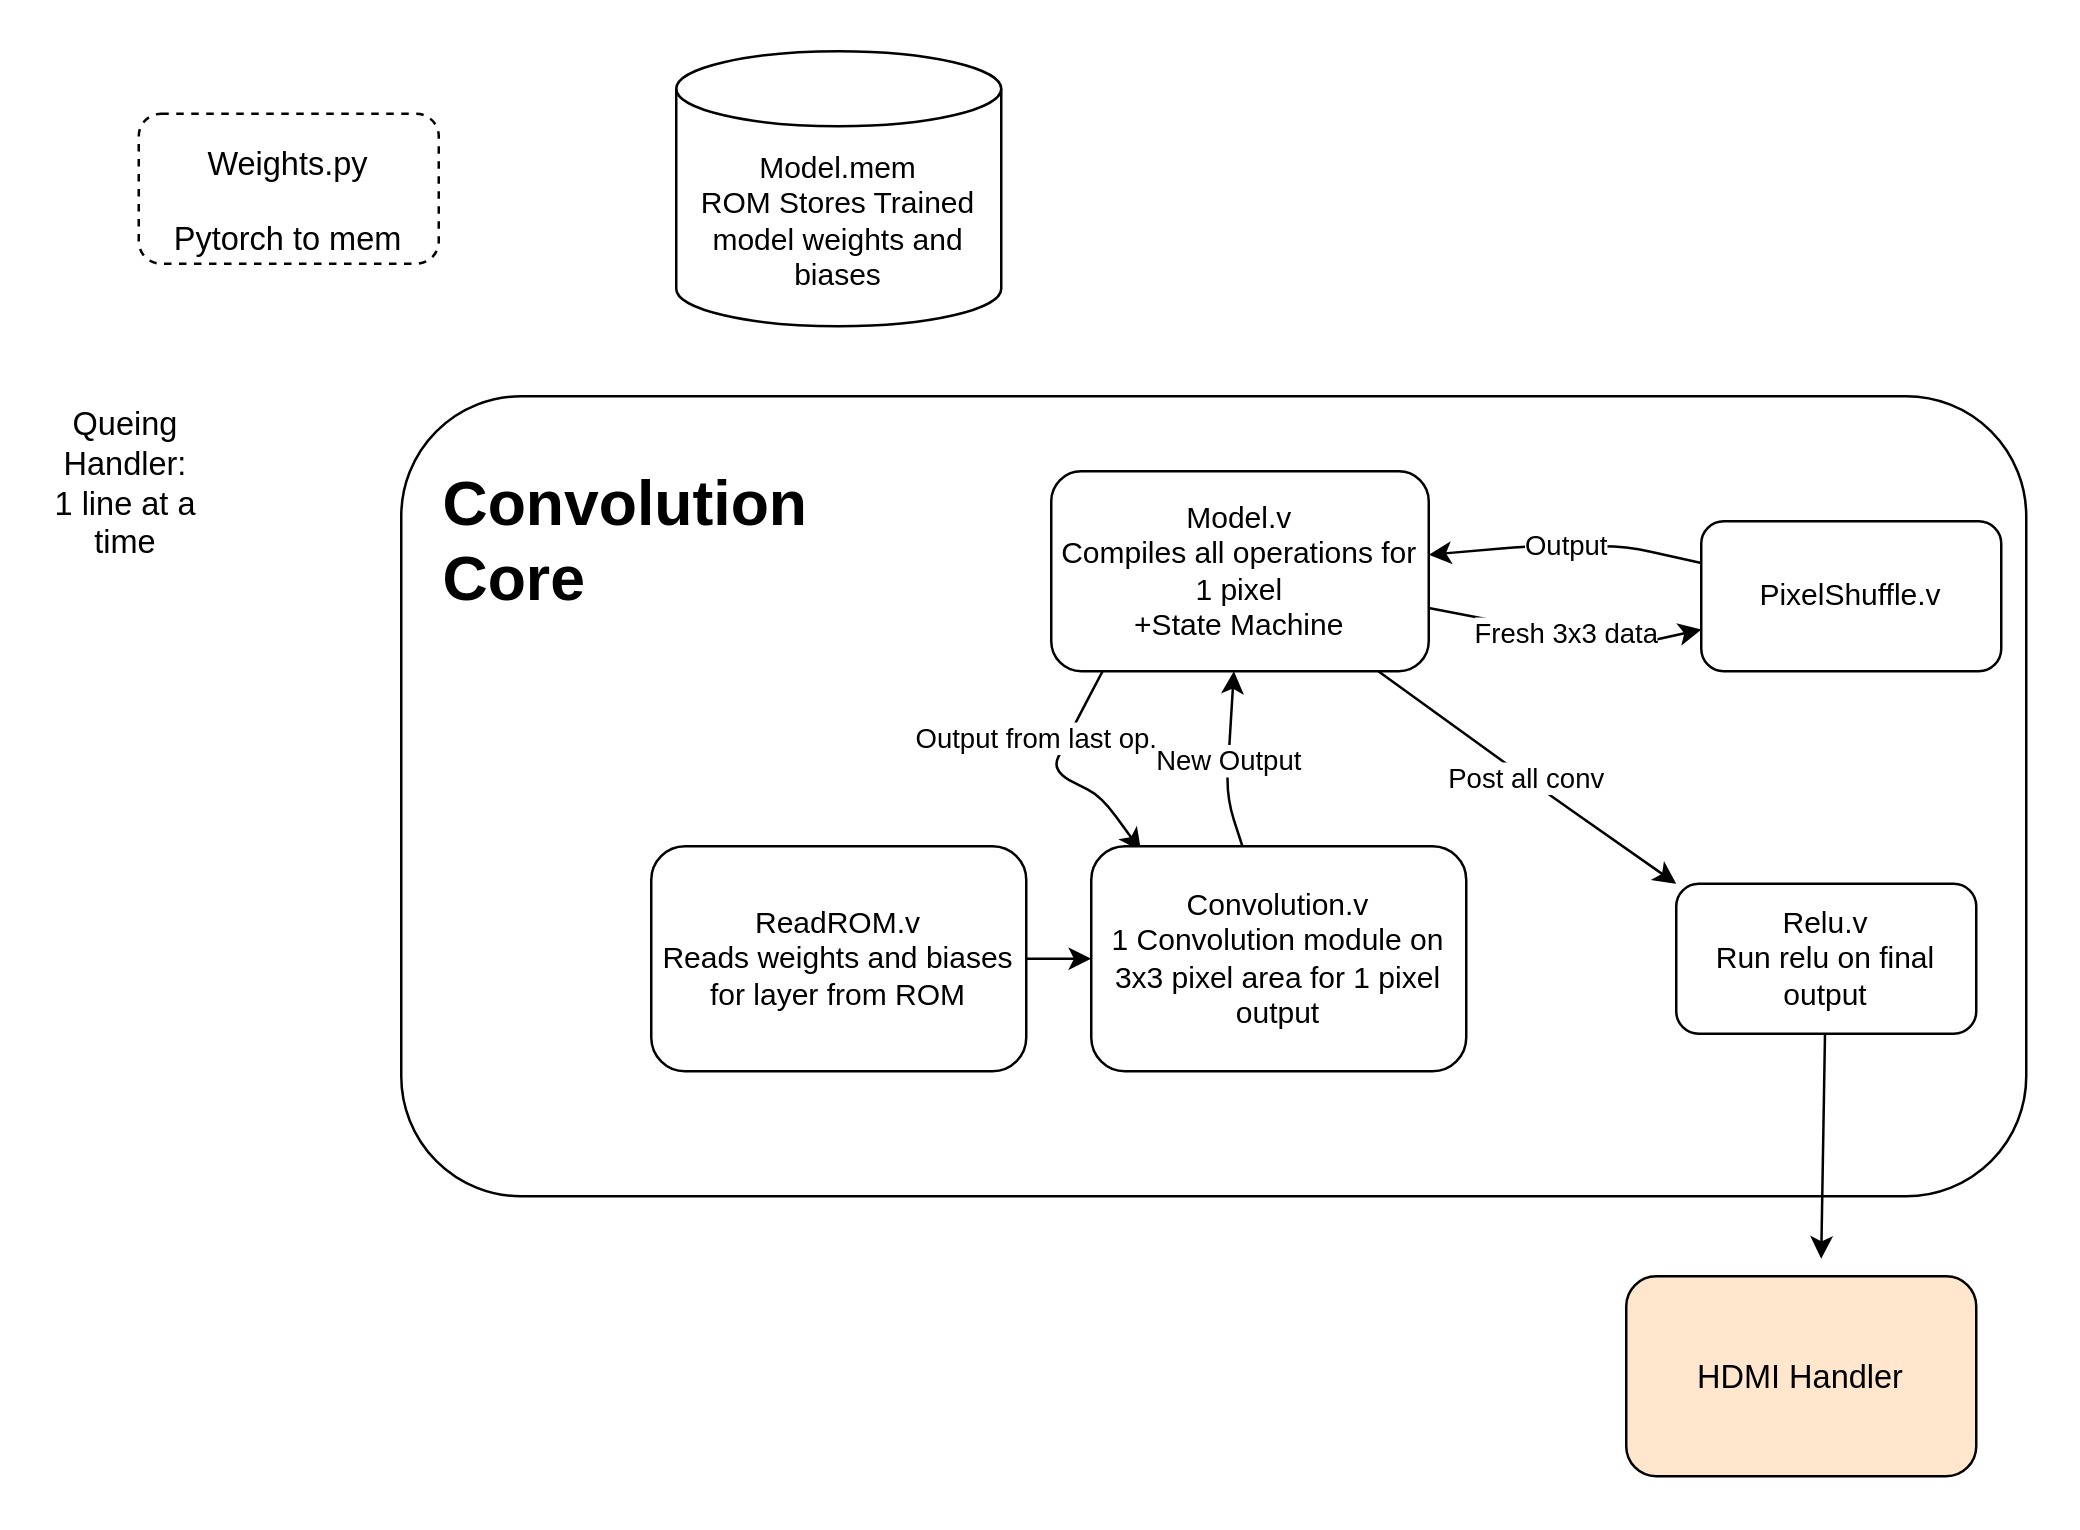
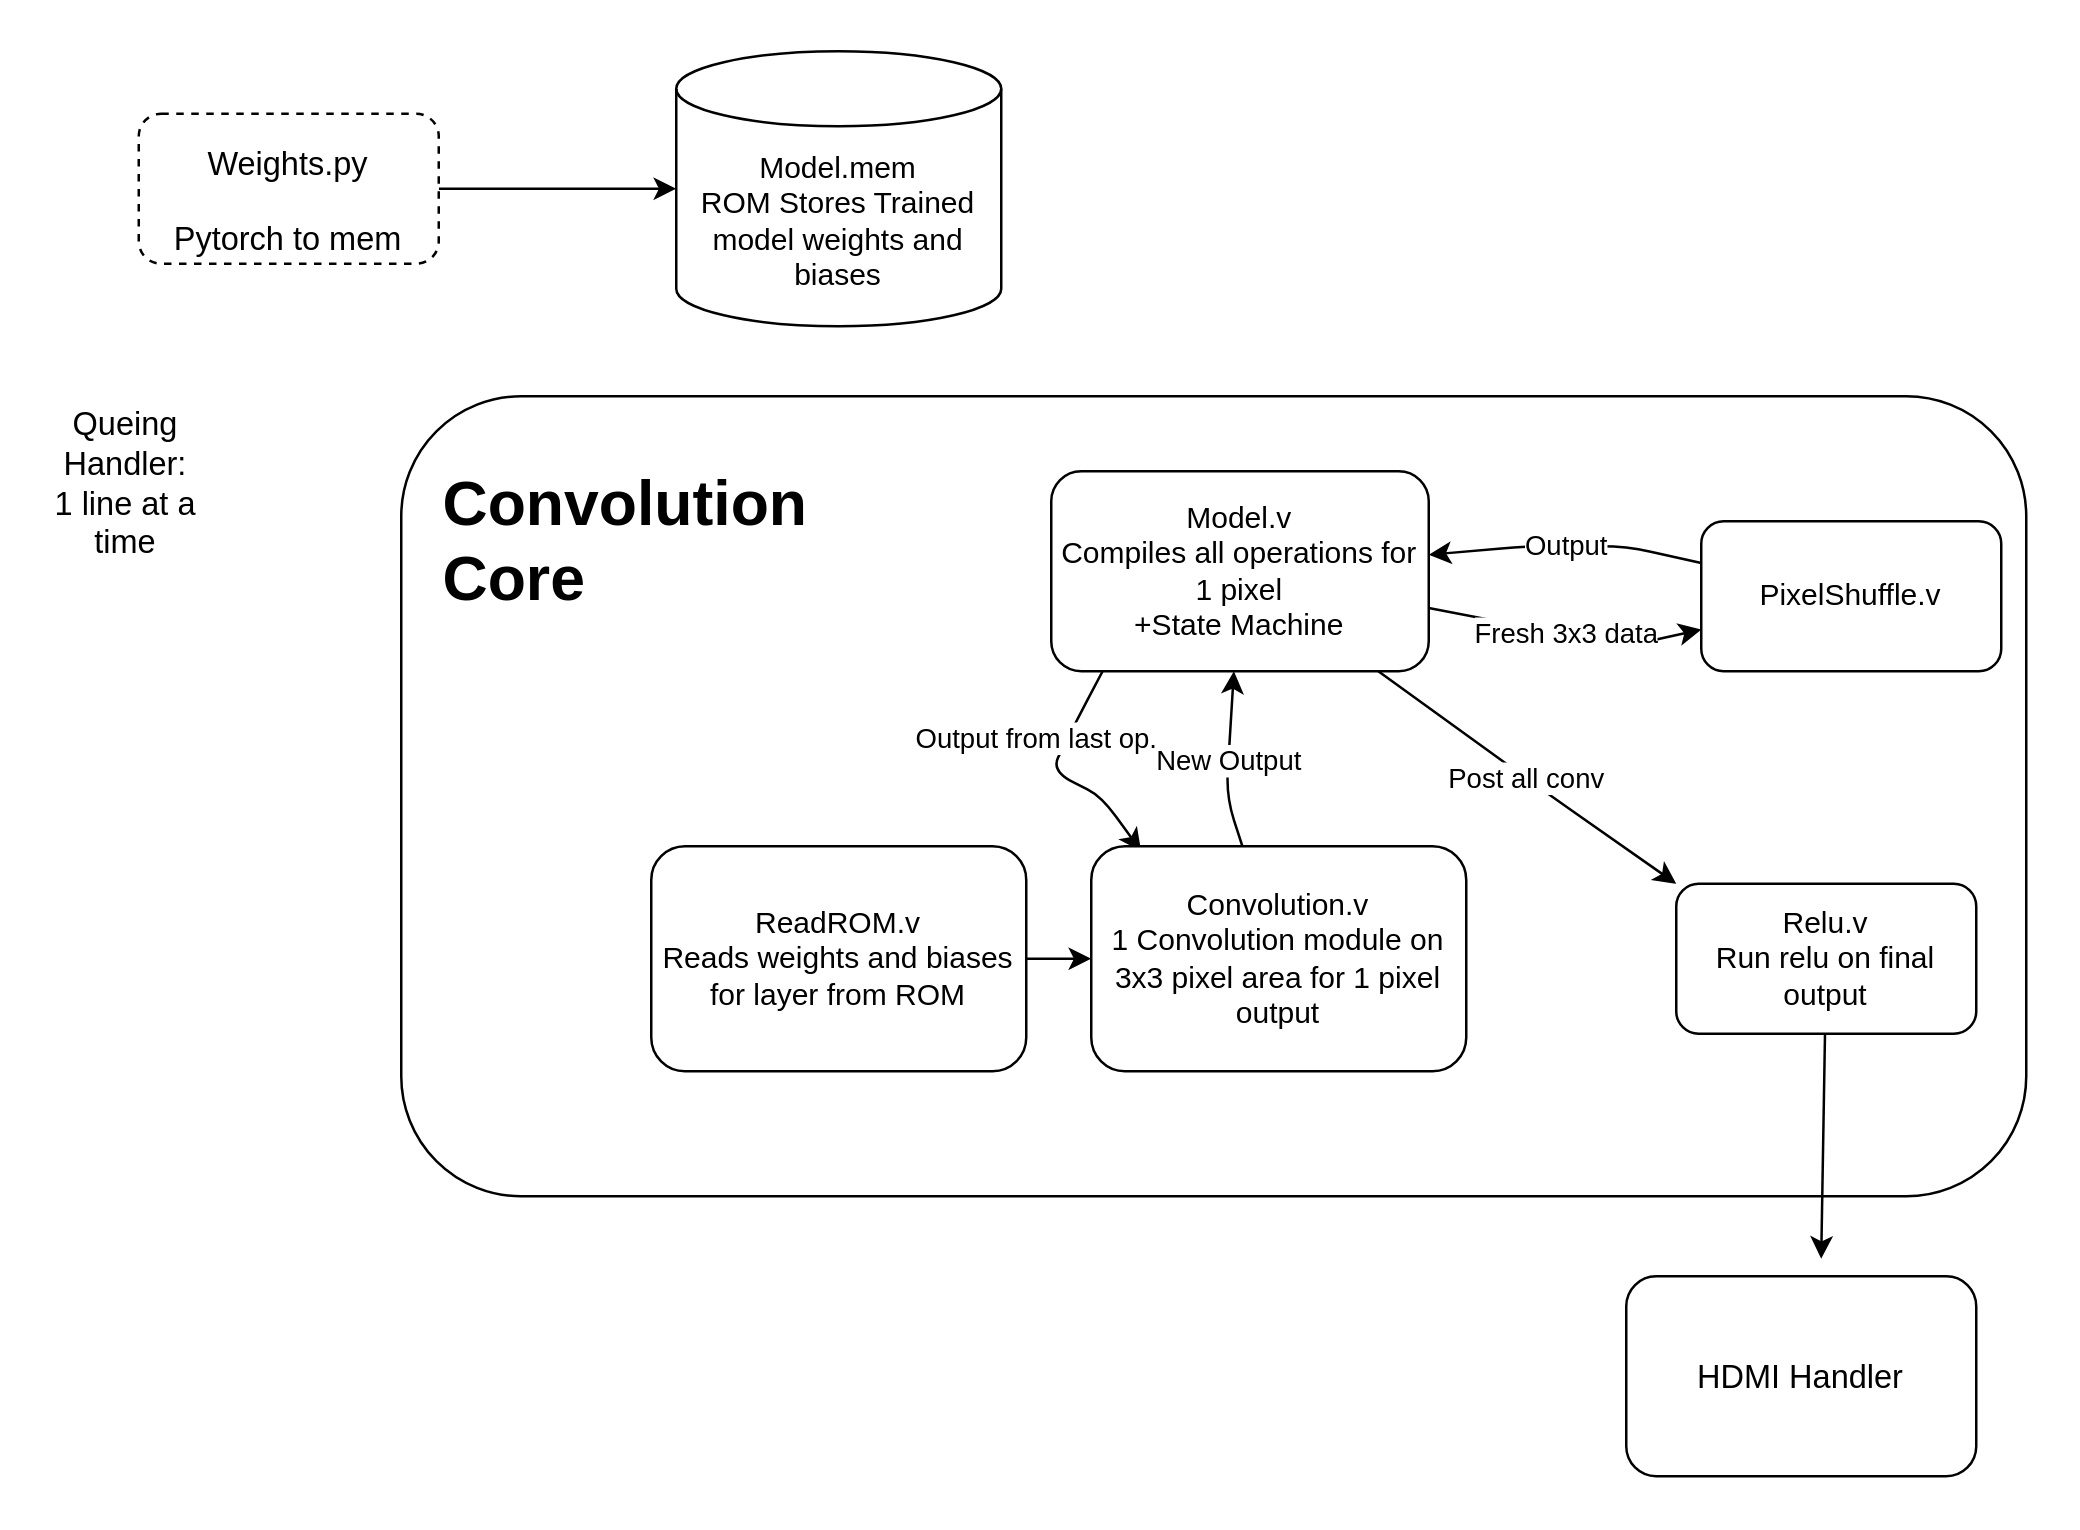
none -> (549, 189)
(1801, 1376) -> (1801, 1376)
